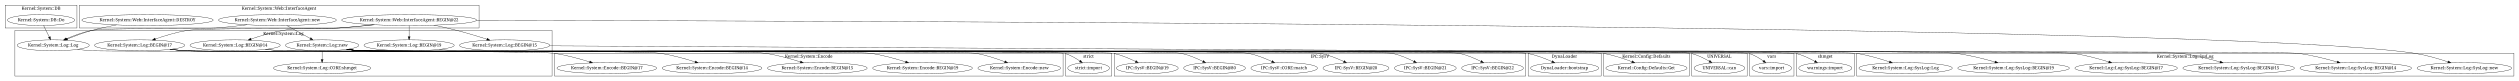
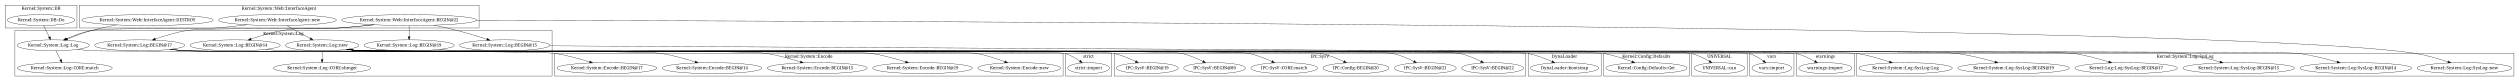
(701, 51) -> (742, 51)
(1825, 57) -> (1825, 57)
none -> (65, 68)
(1356, 68) -> (1356, 68)
